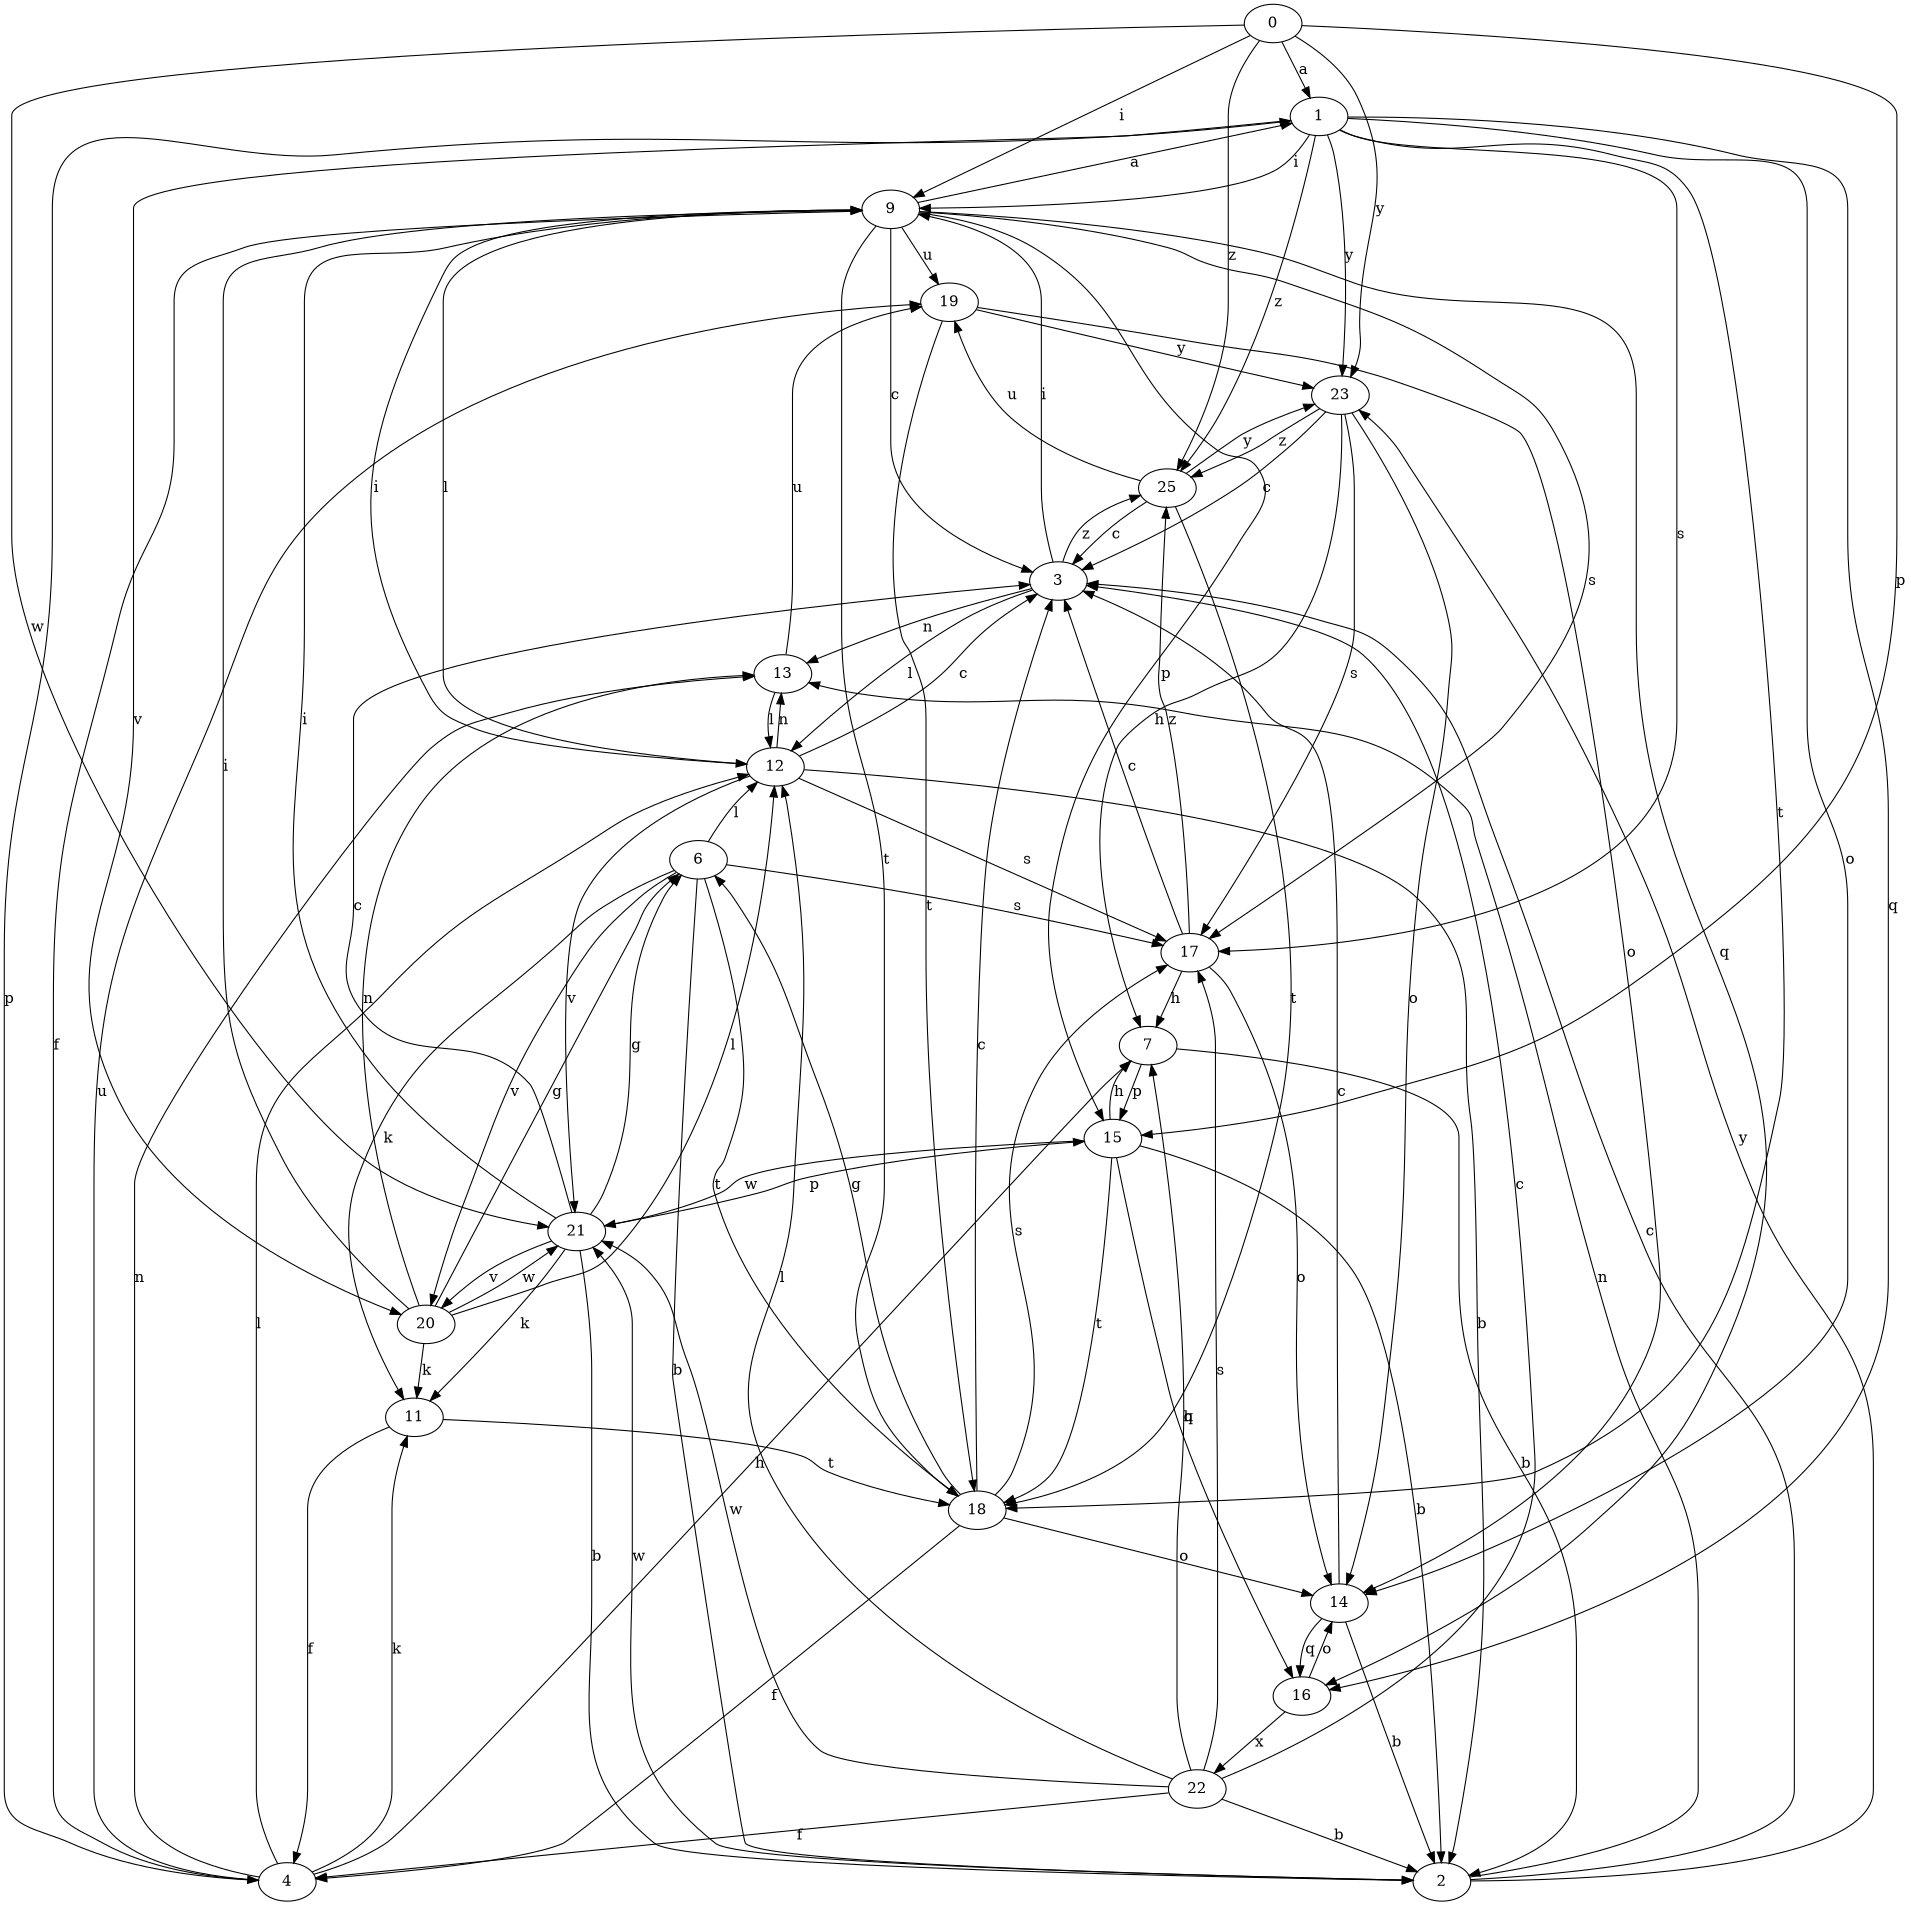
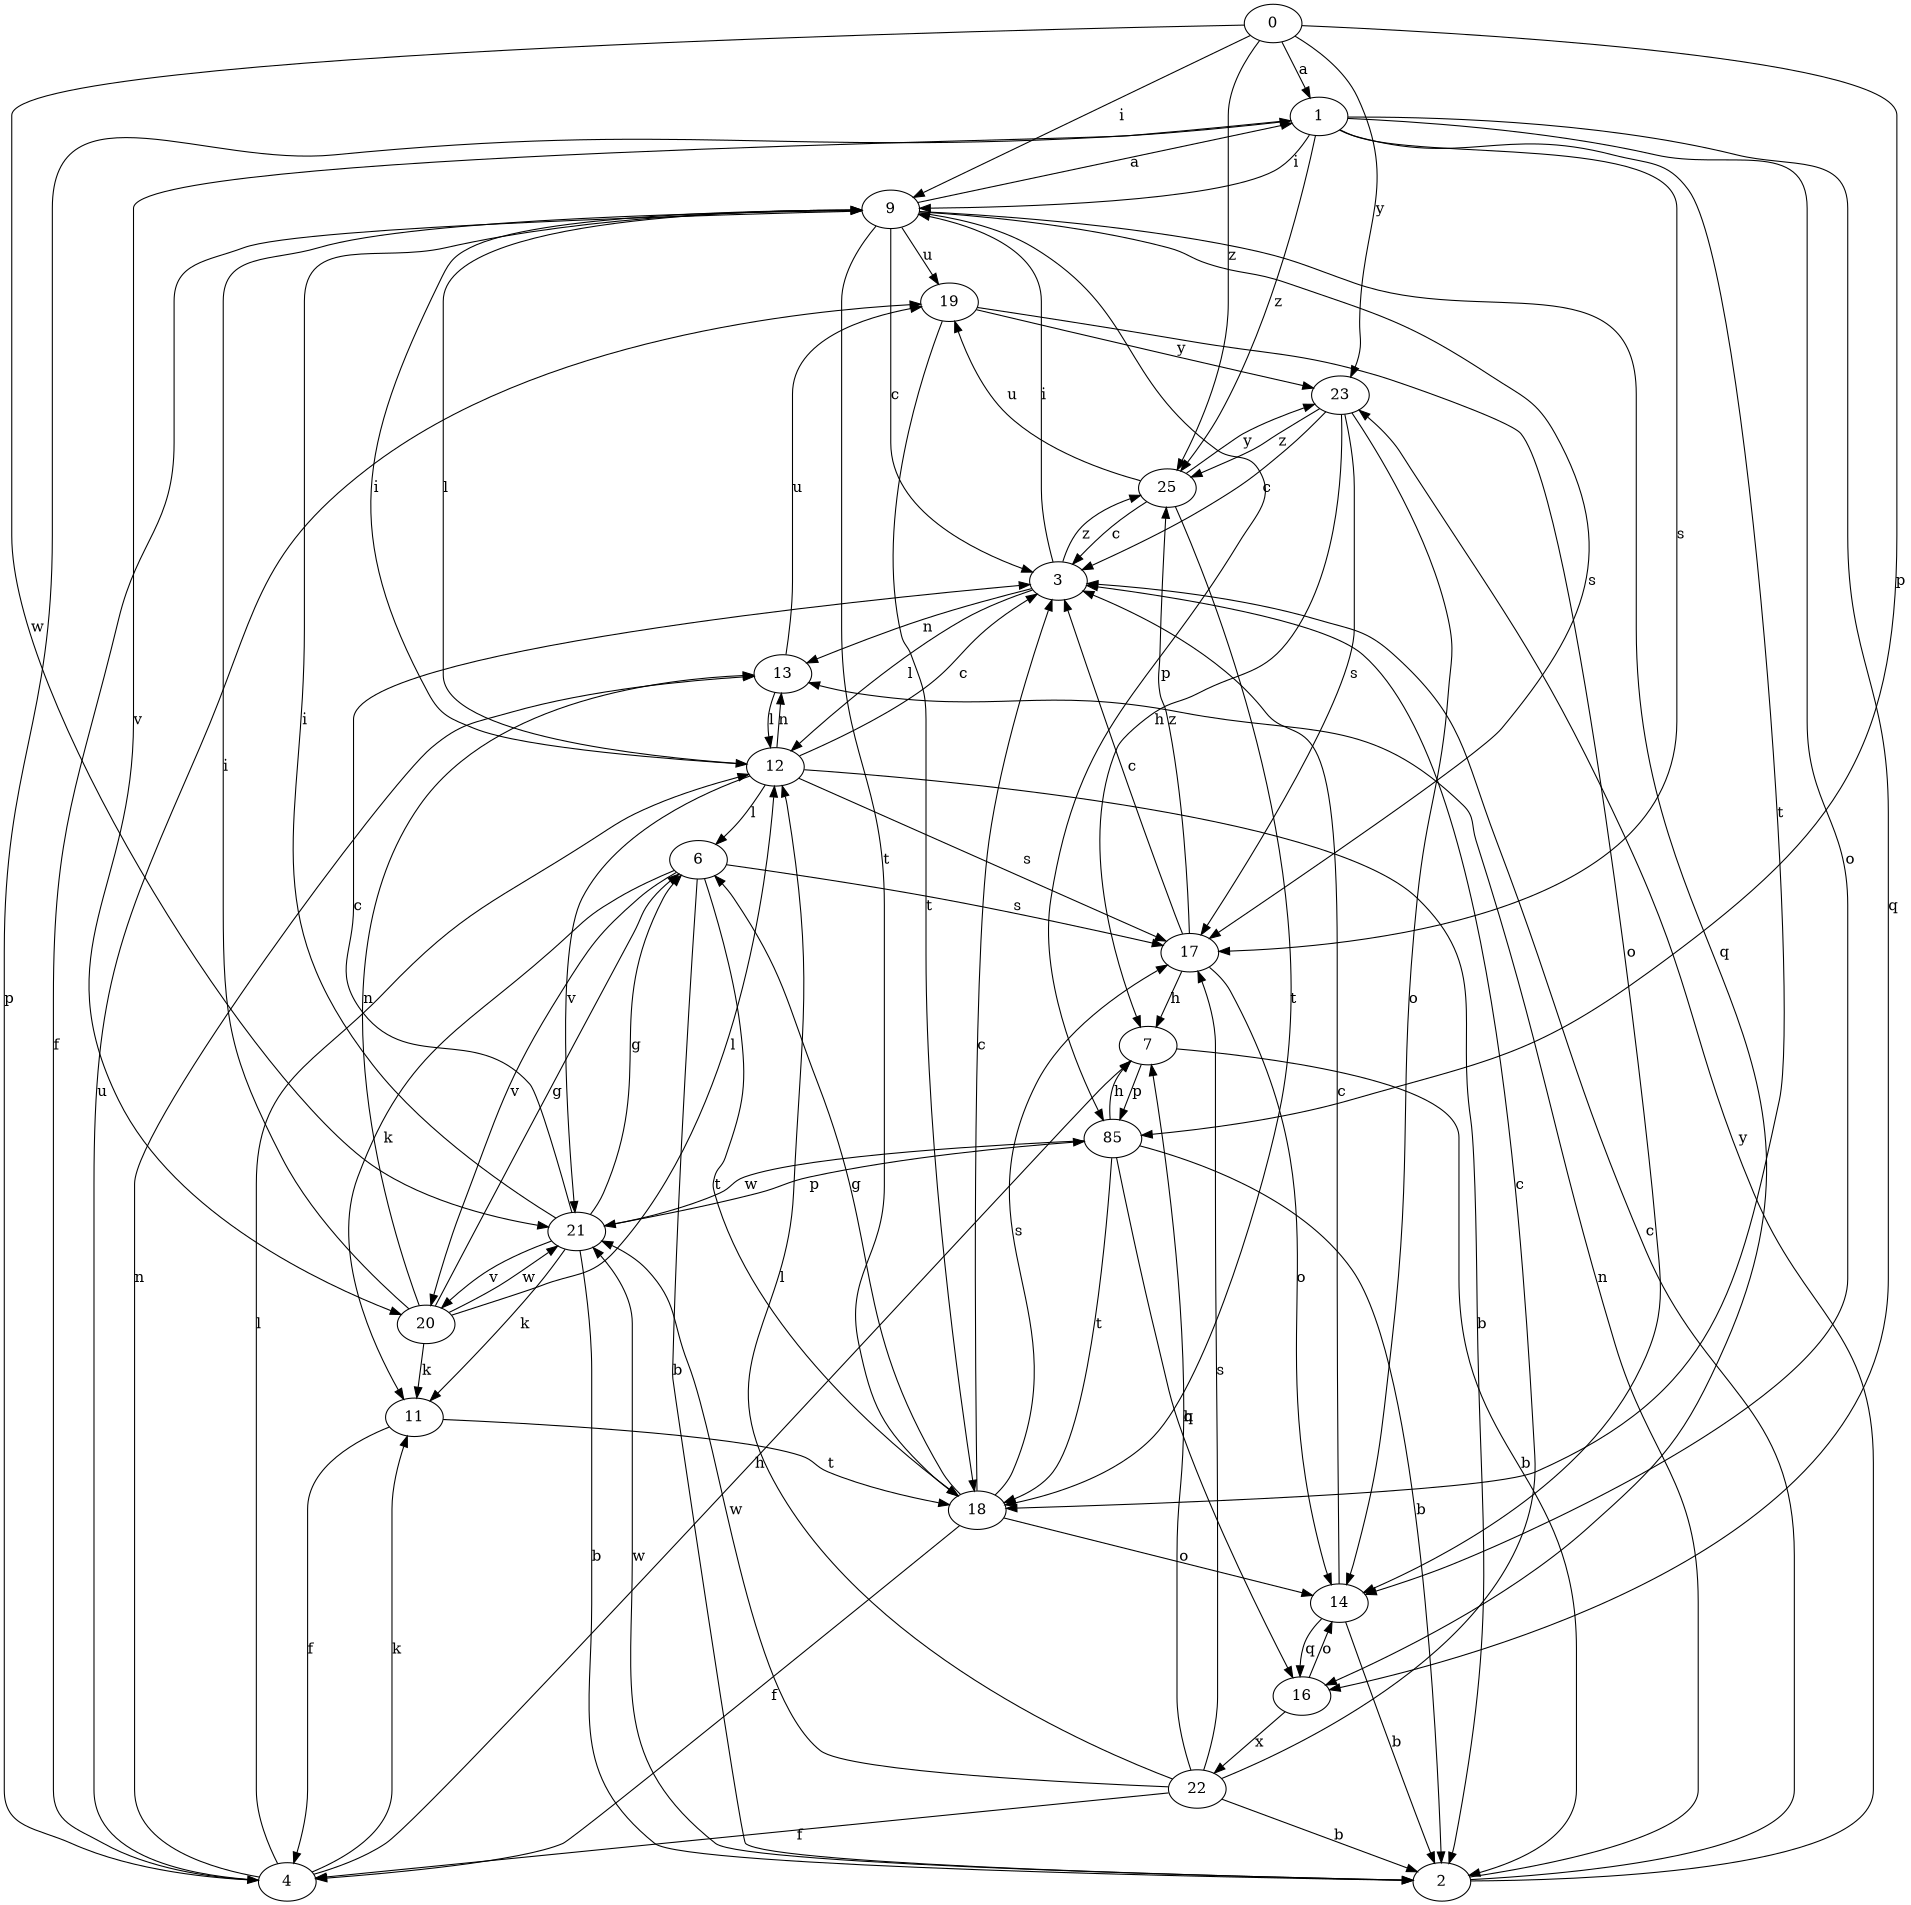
(1345, 249) -> none
(727, 814) -> (746, 812)
(1113, 1139) -> (1113, 1139)
